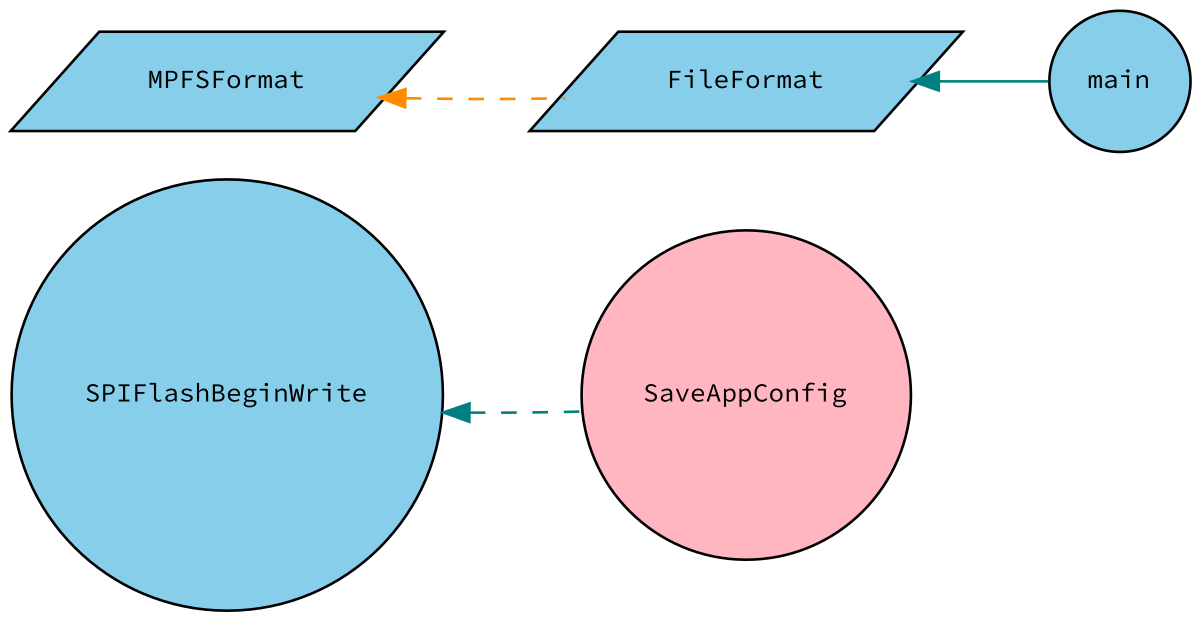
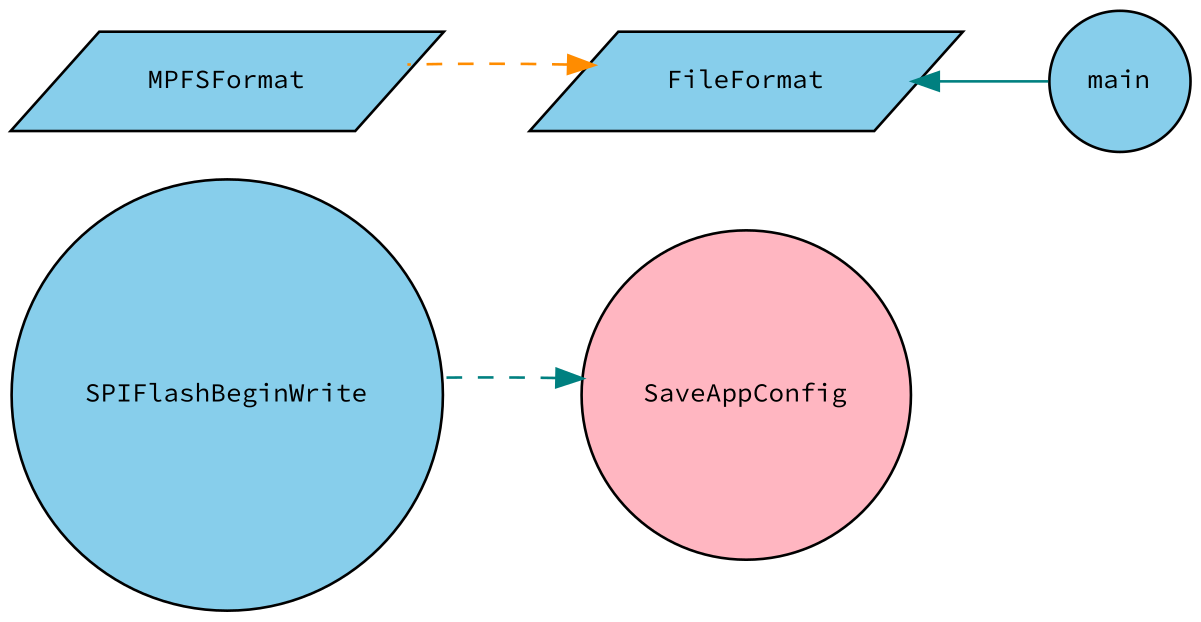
(486, 99) -> (488, 64)
(526, 412) -> (500, 377)
